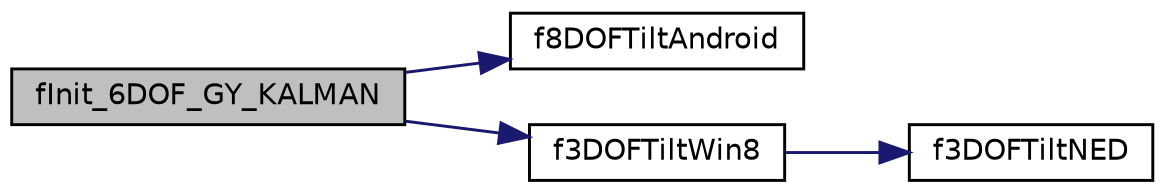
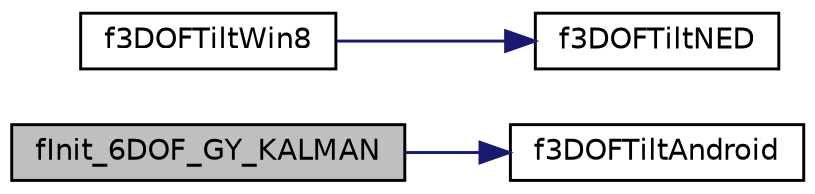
(657, 41) -> (657, 153)
(452, 127) -> none
